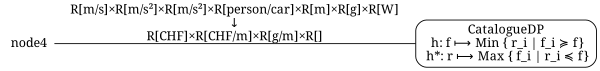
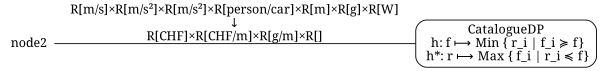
(29, 44) -> (29, 44)
